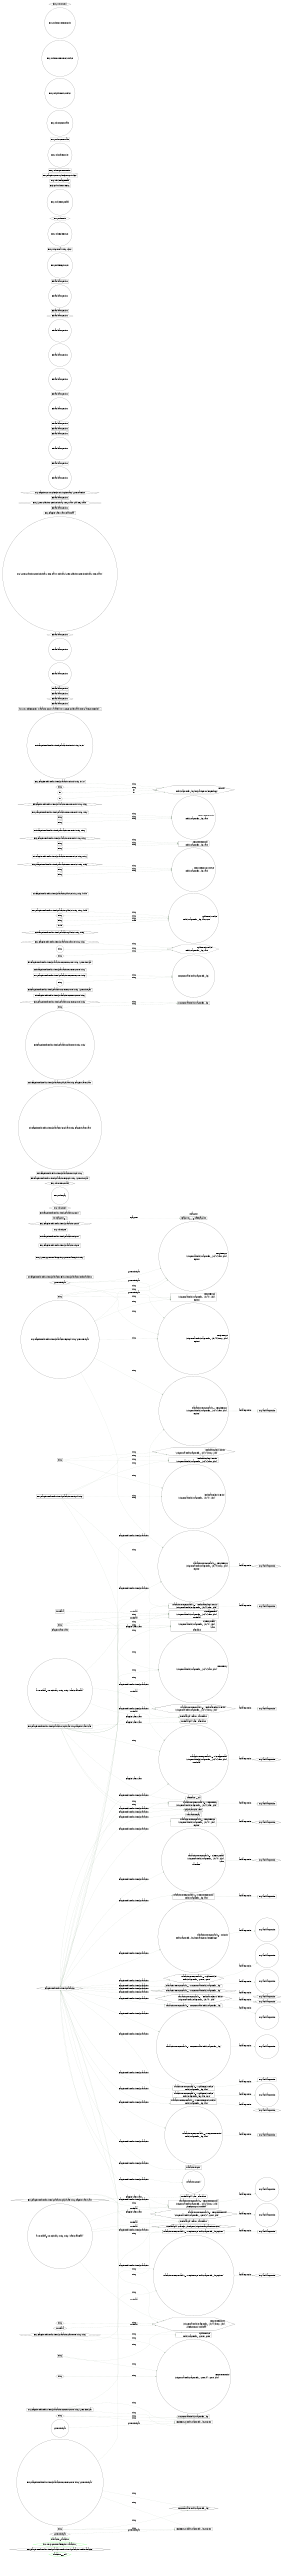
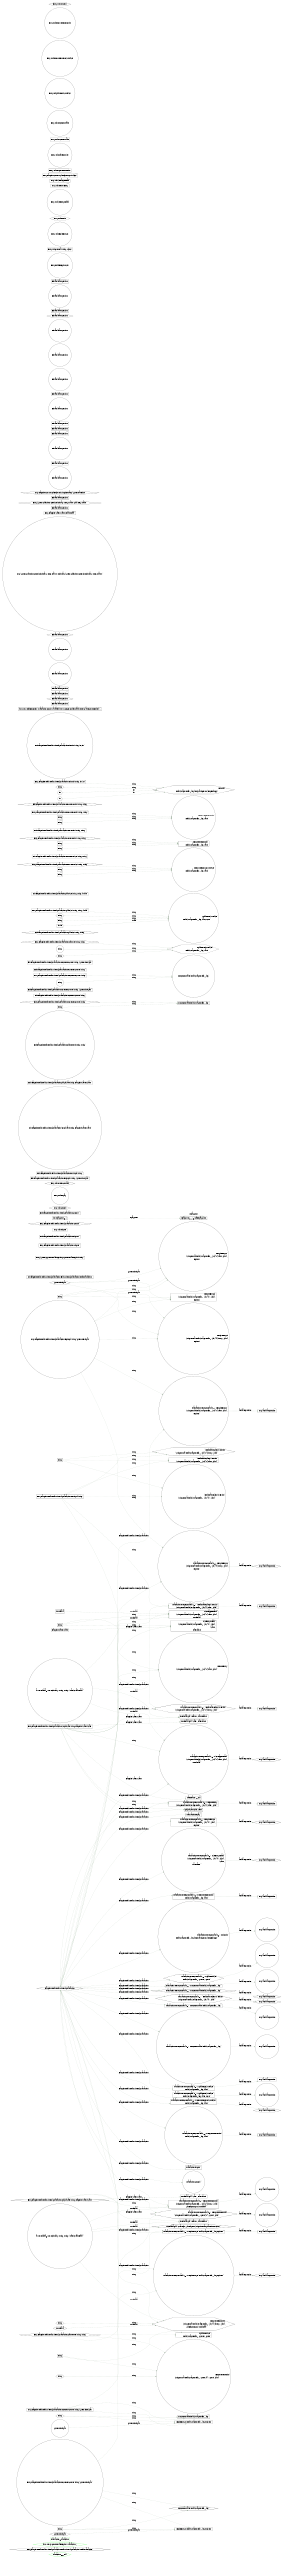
(60, 186) -> (60, 186)
